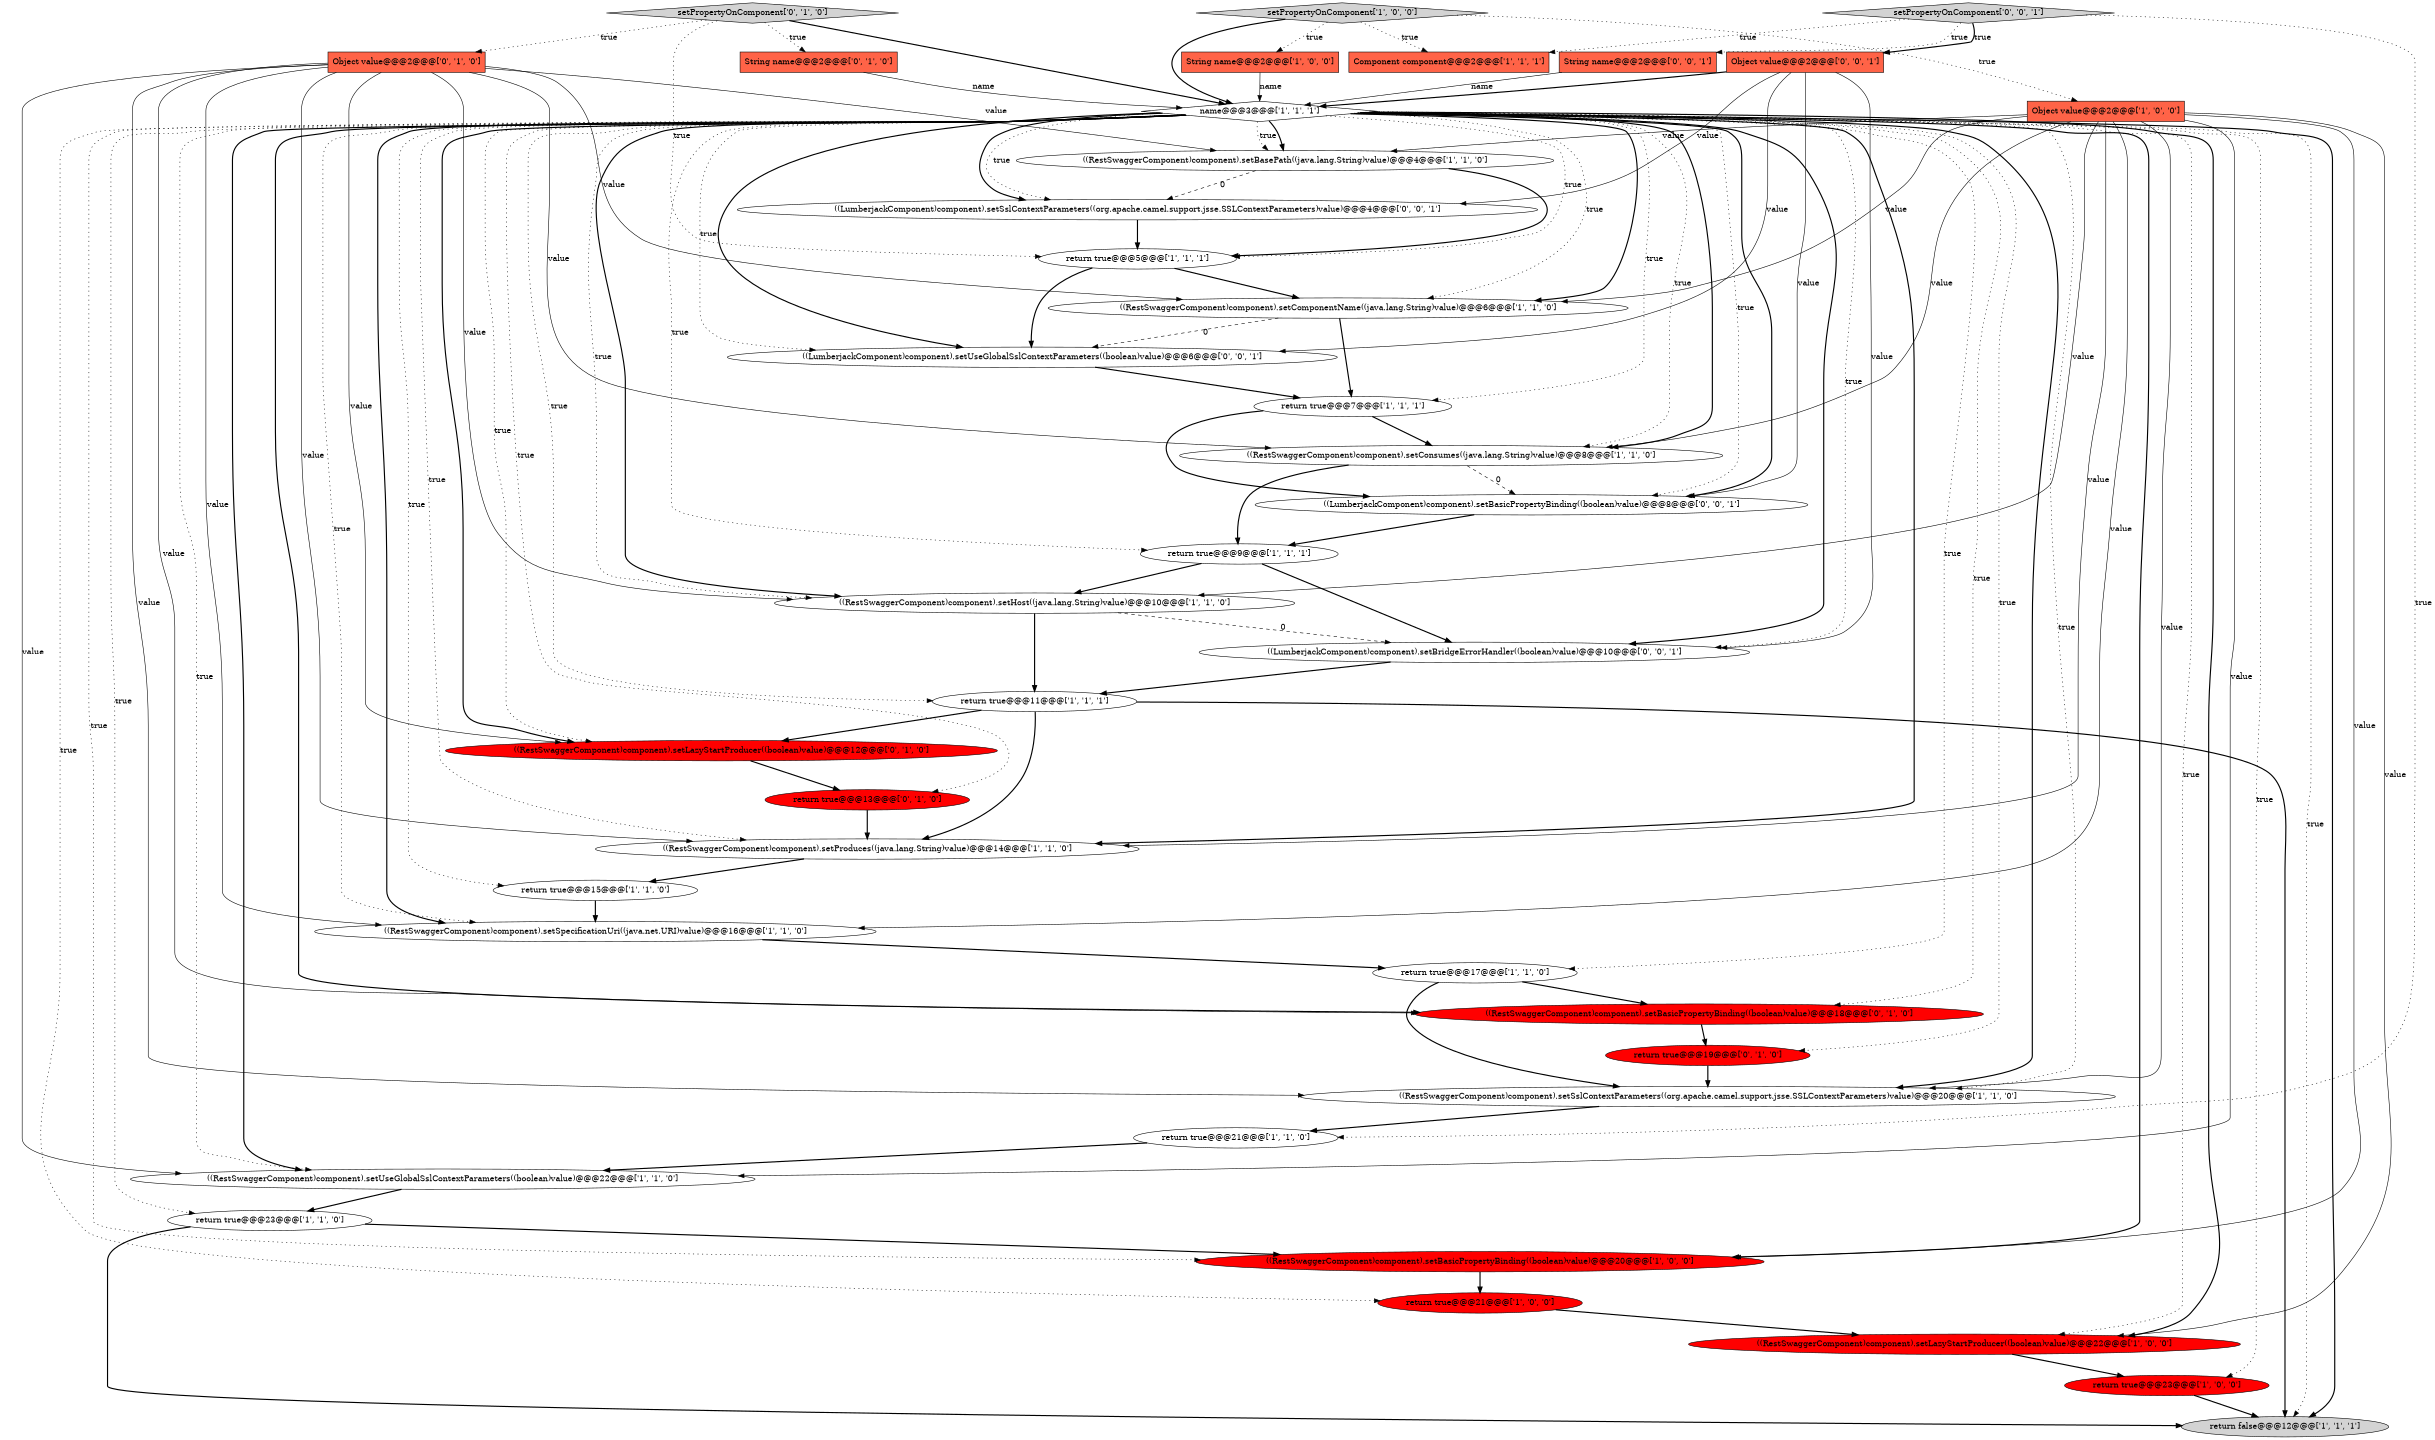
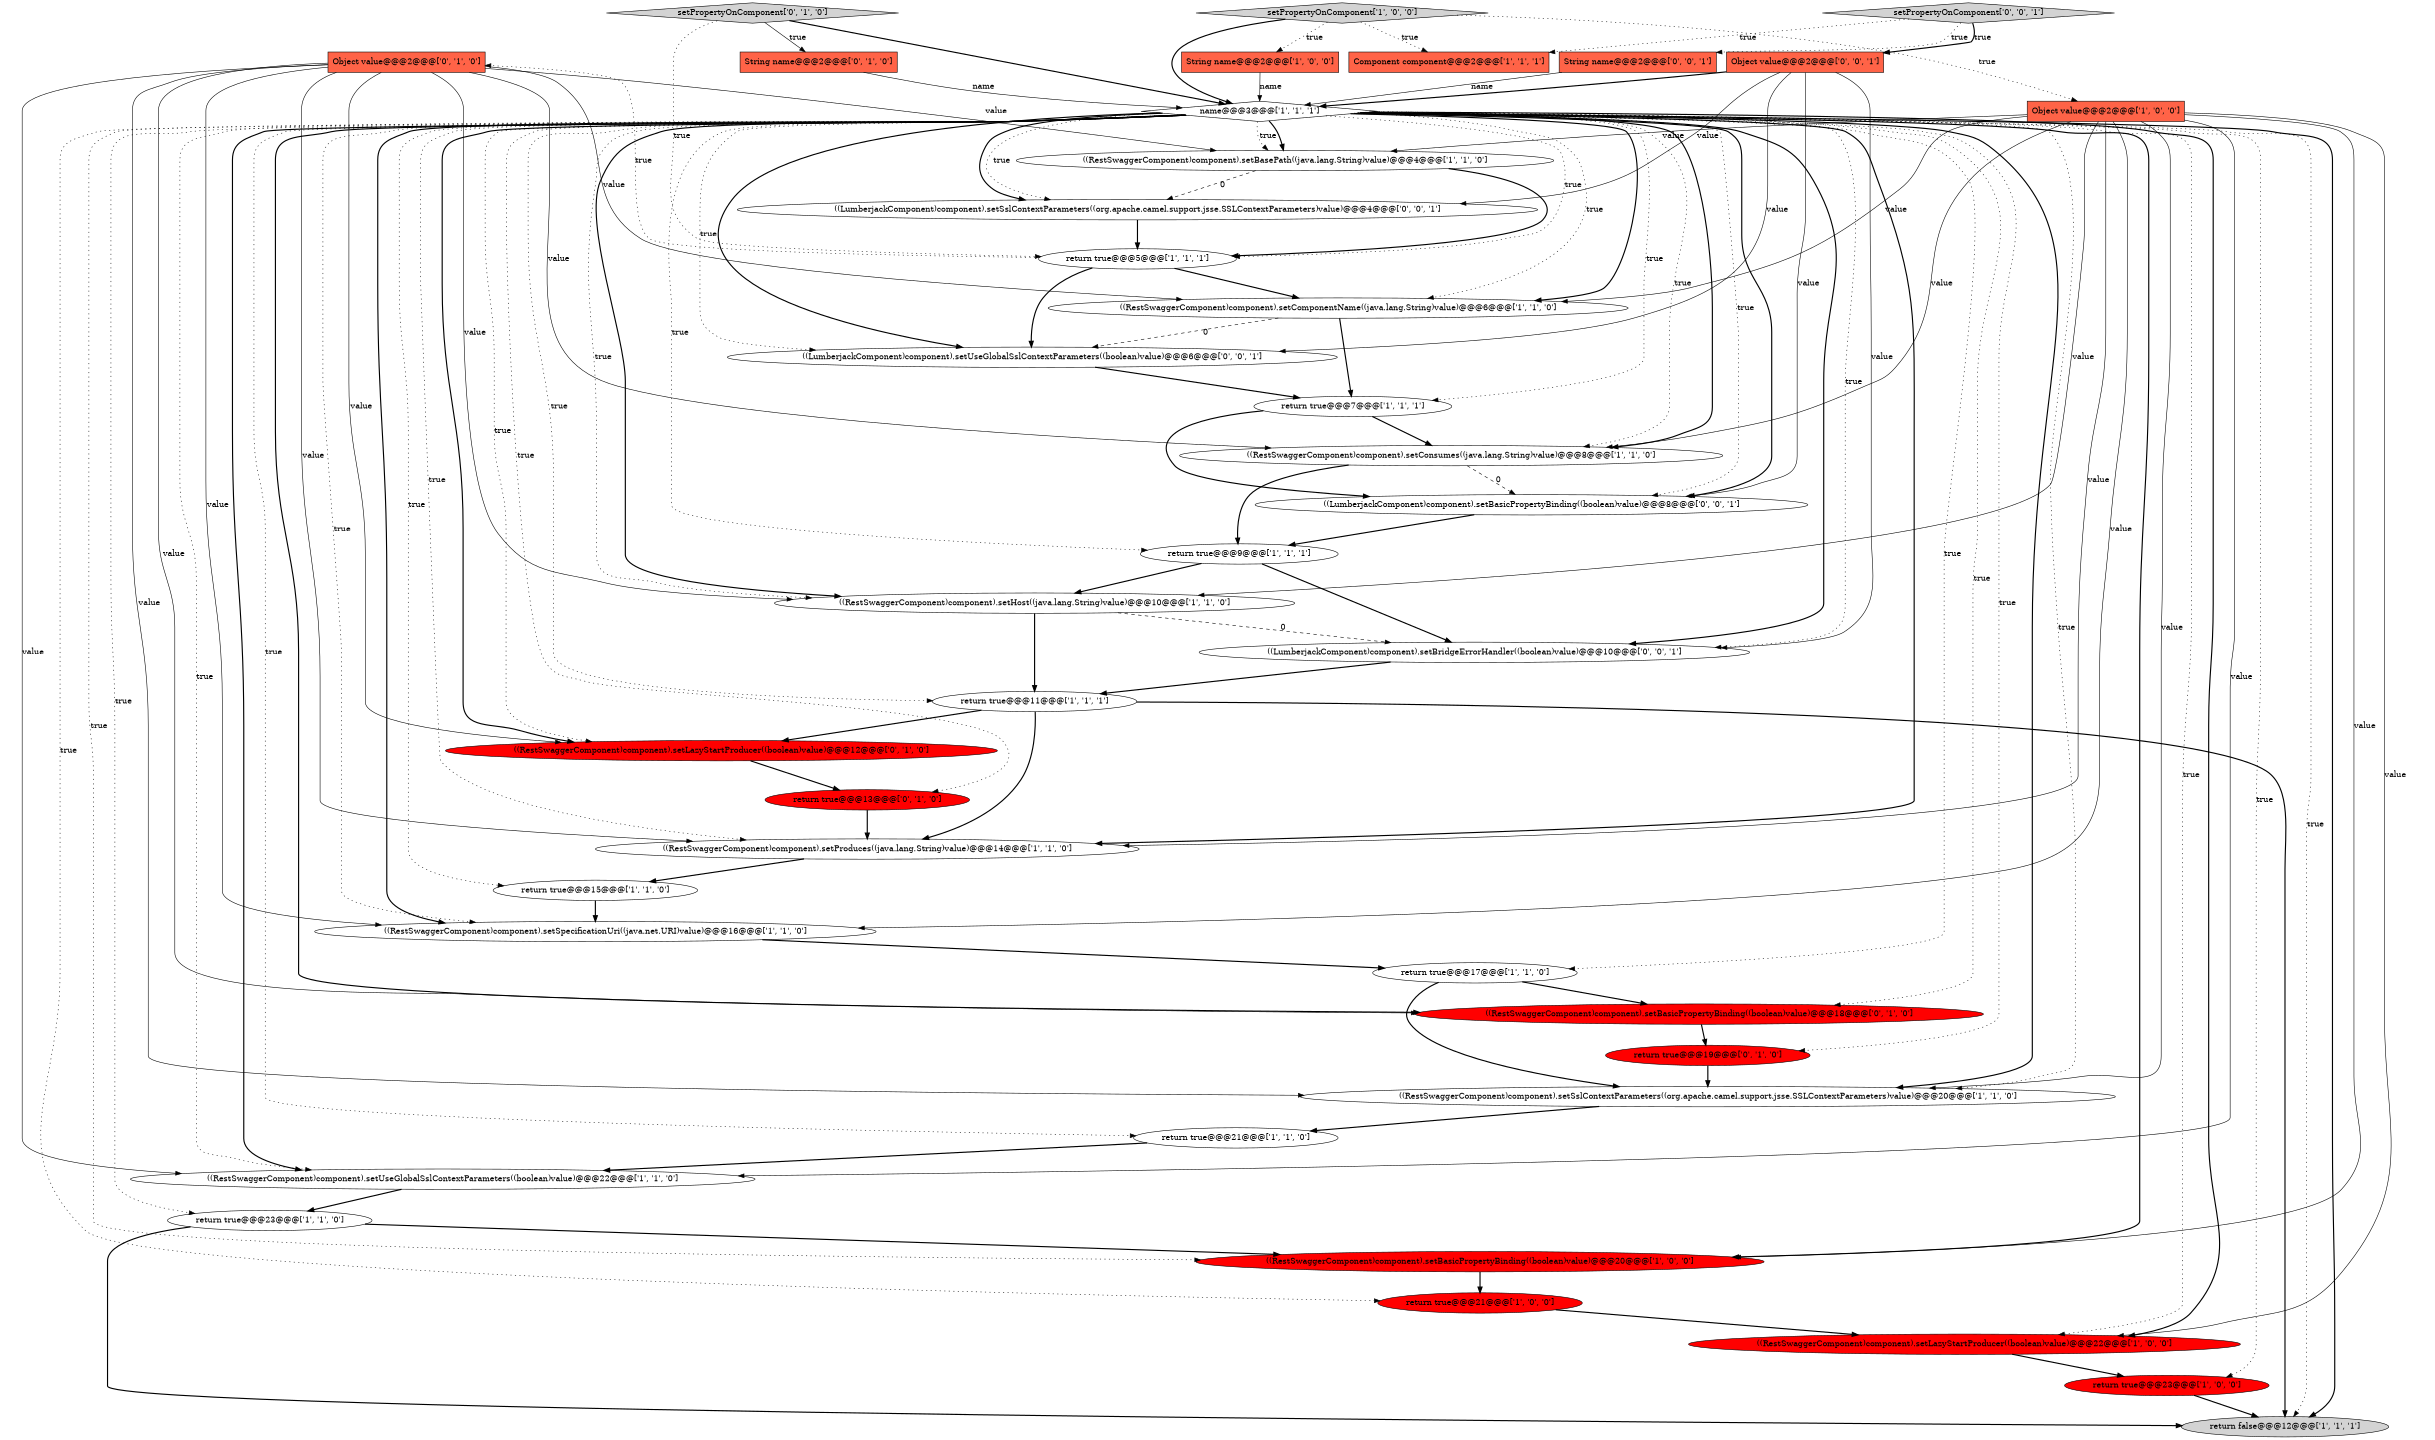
(783, 35) -> (783, 35)
(594, 36) -> (714, 248)
(2414, 917) -> (265, 588)
